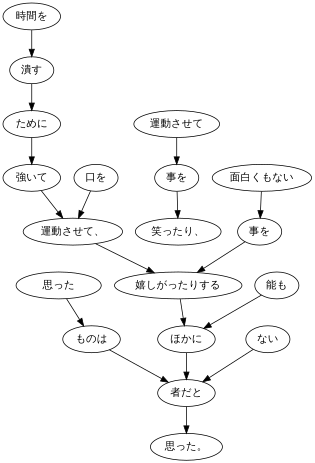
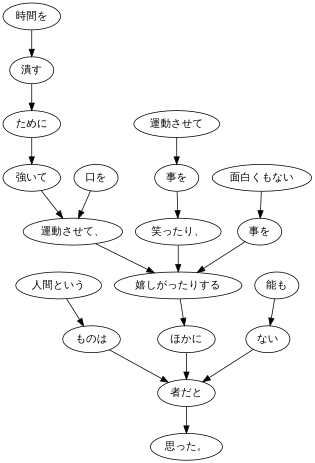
none -> (178, 255)
(59, 285) -> (59, 285)
(236, 310) -> (273, 308)
